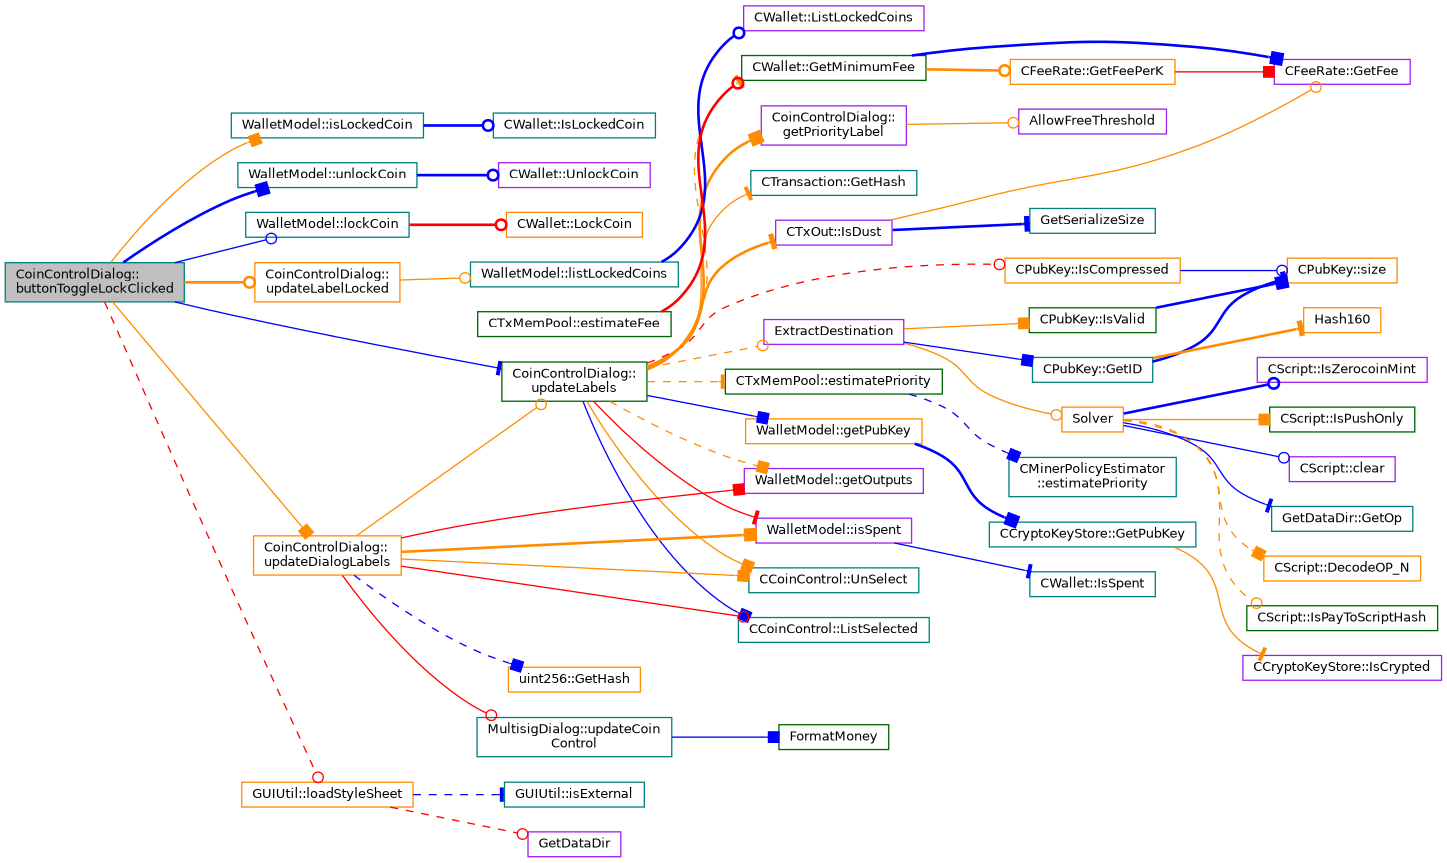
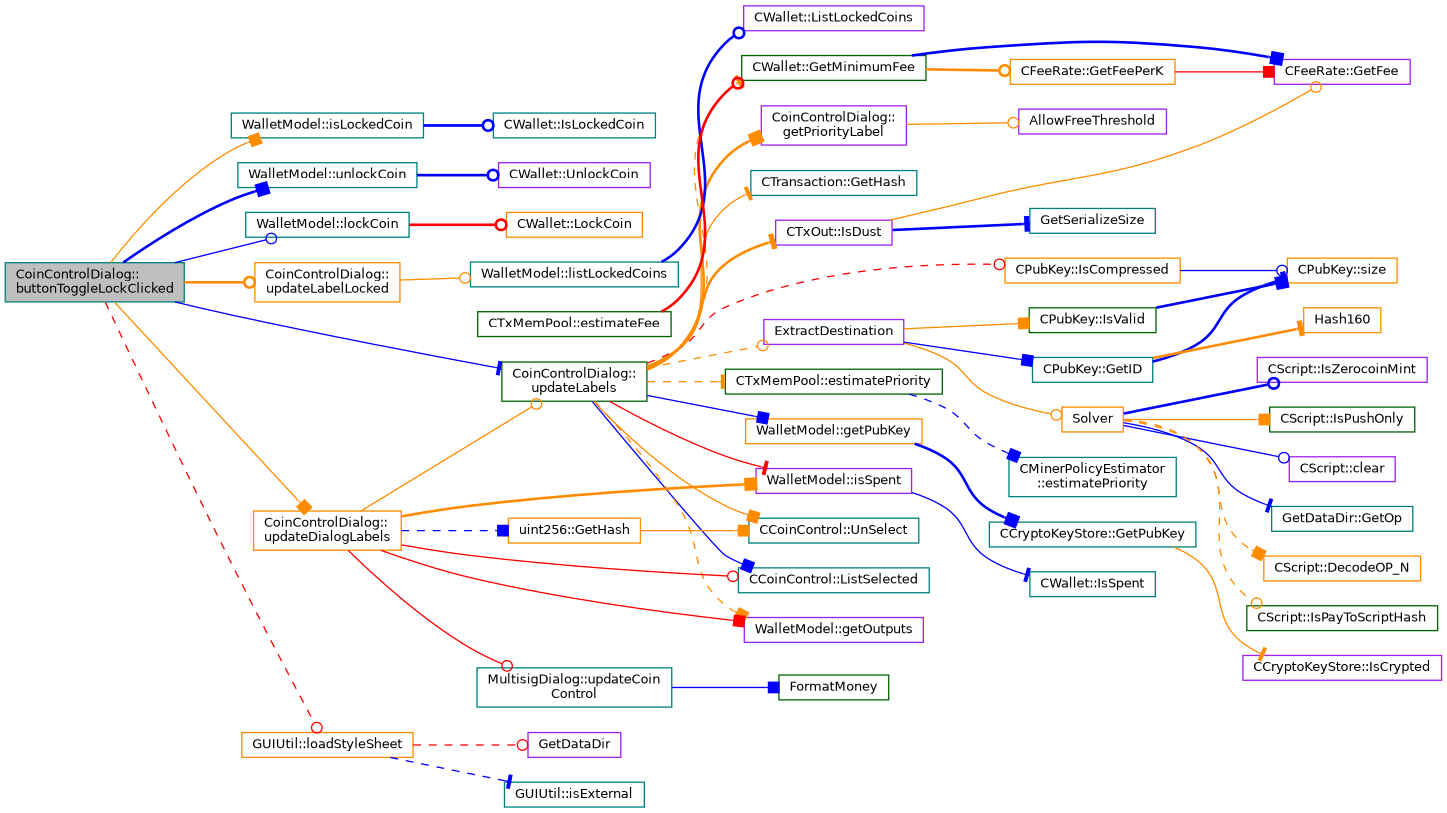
(568, 567) -> (681, 531)
